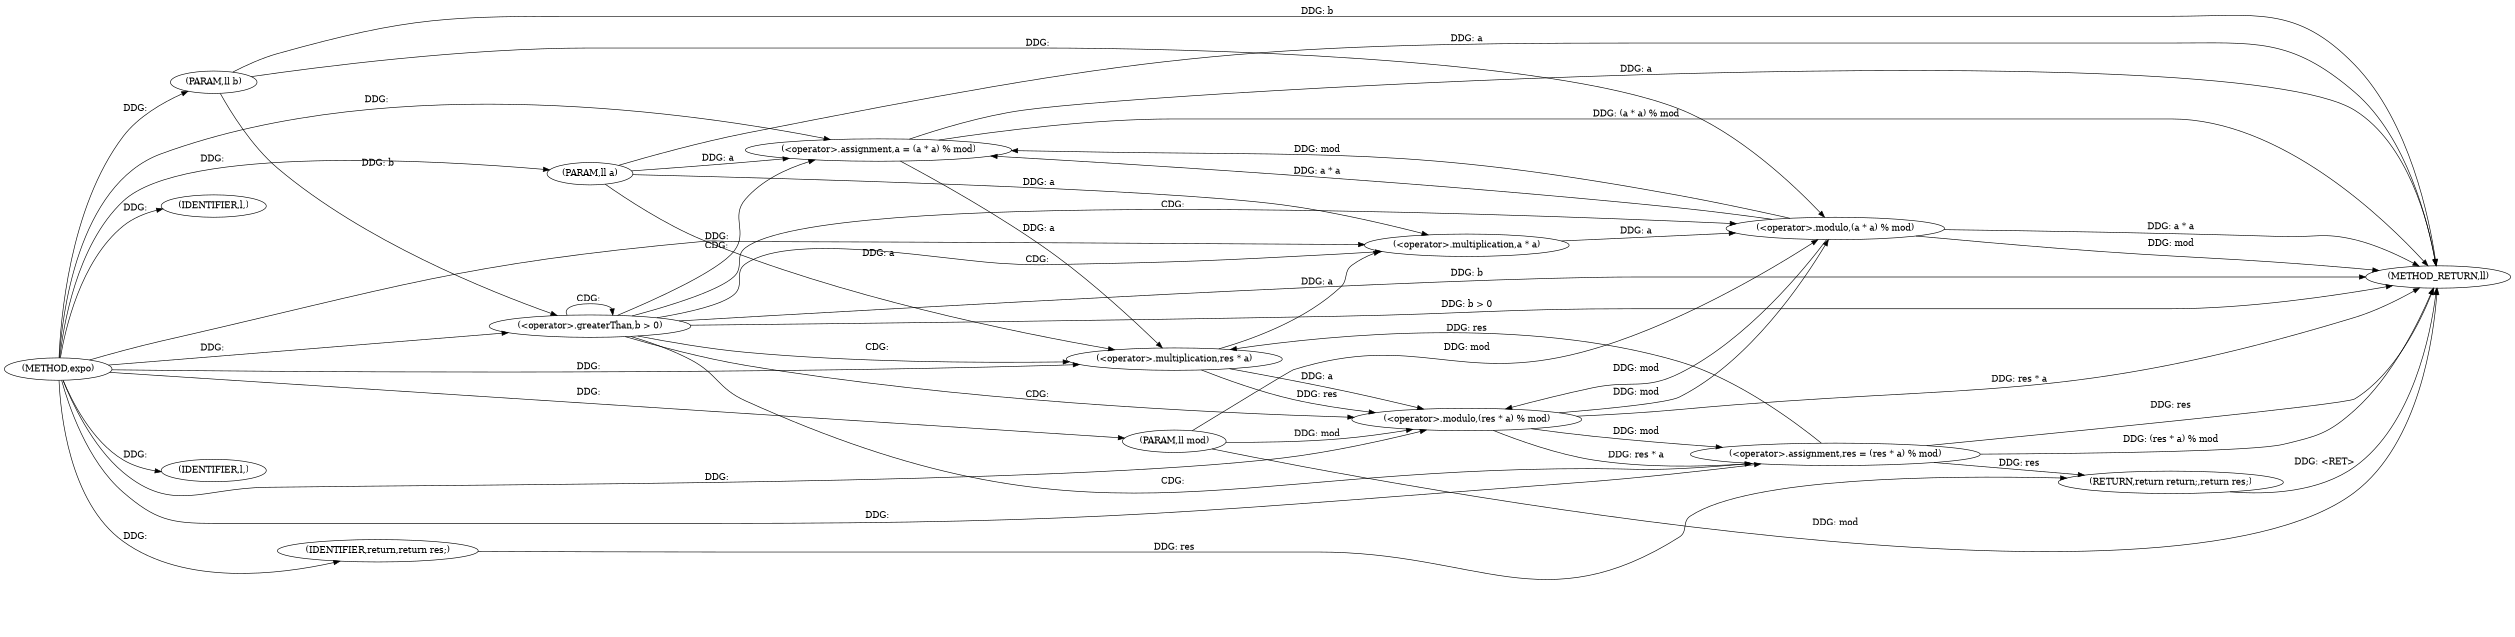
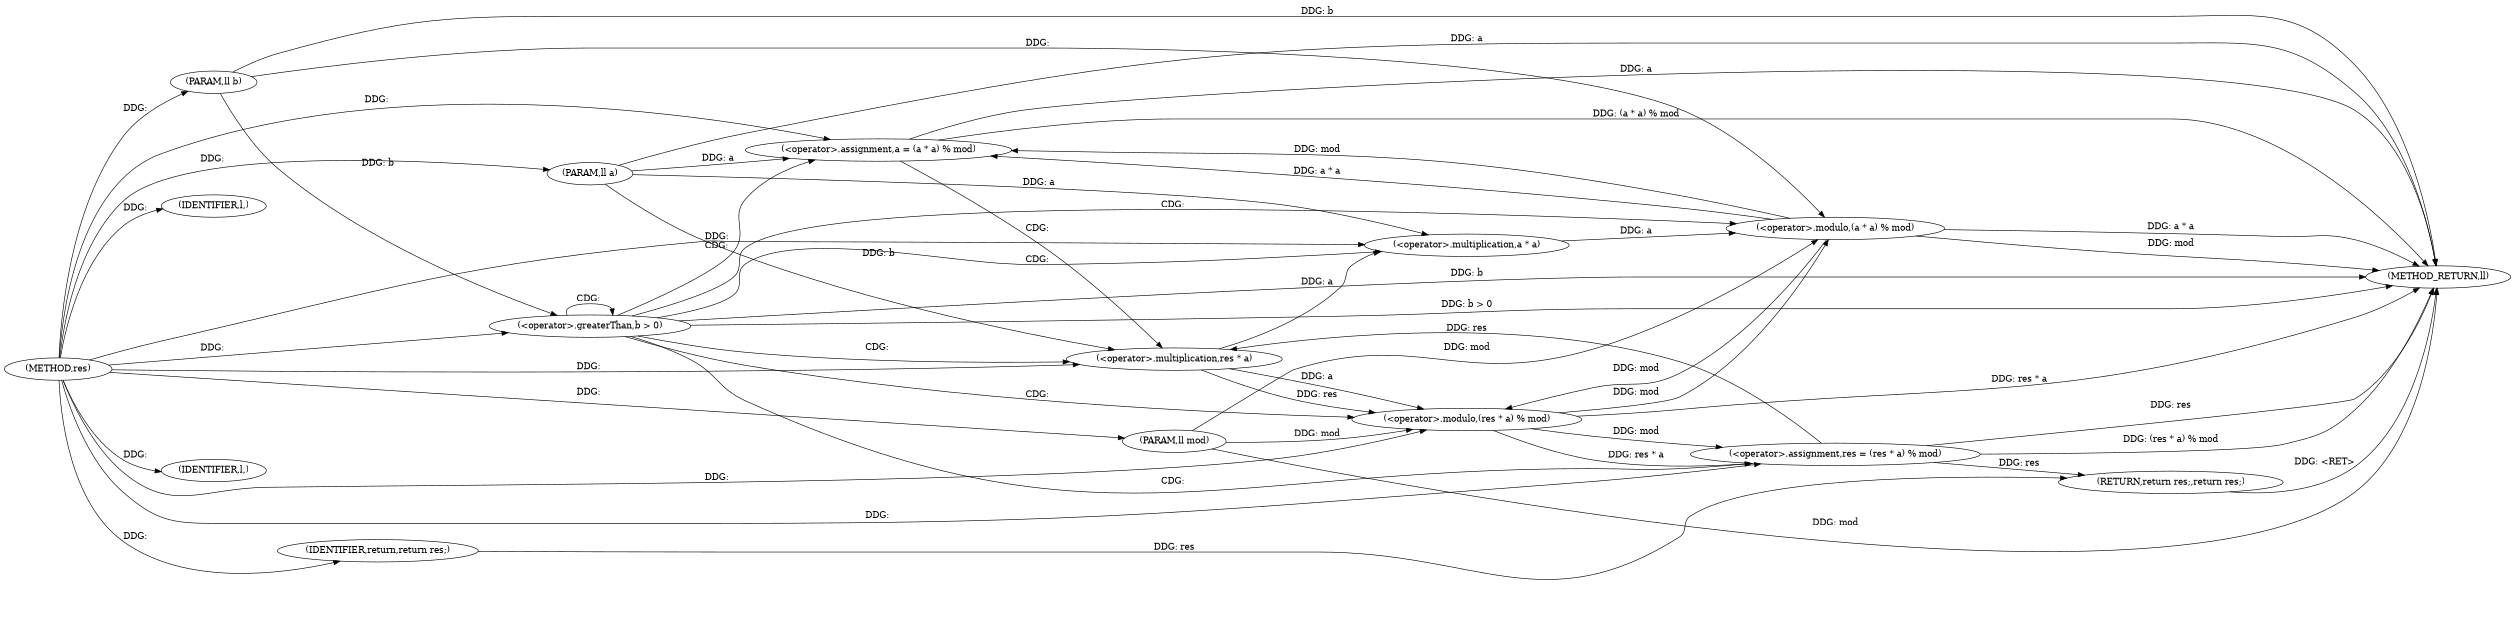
(1039, 229) -> (1039, 229)
(879, 254) -> (879, 254)
(58, 369) -> (58, 369)
(2171, 482) -> (2171, 482)
